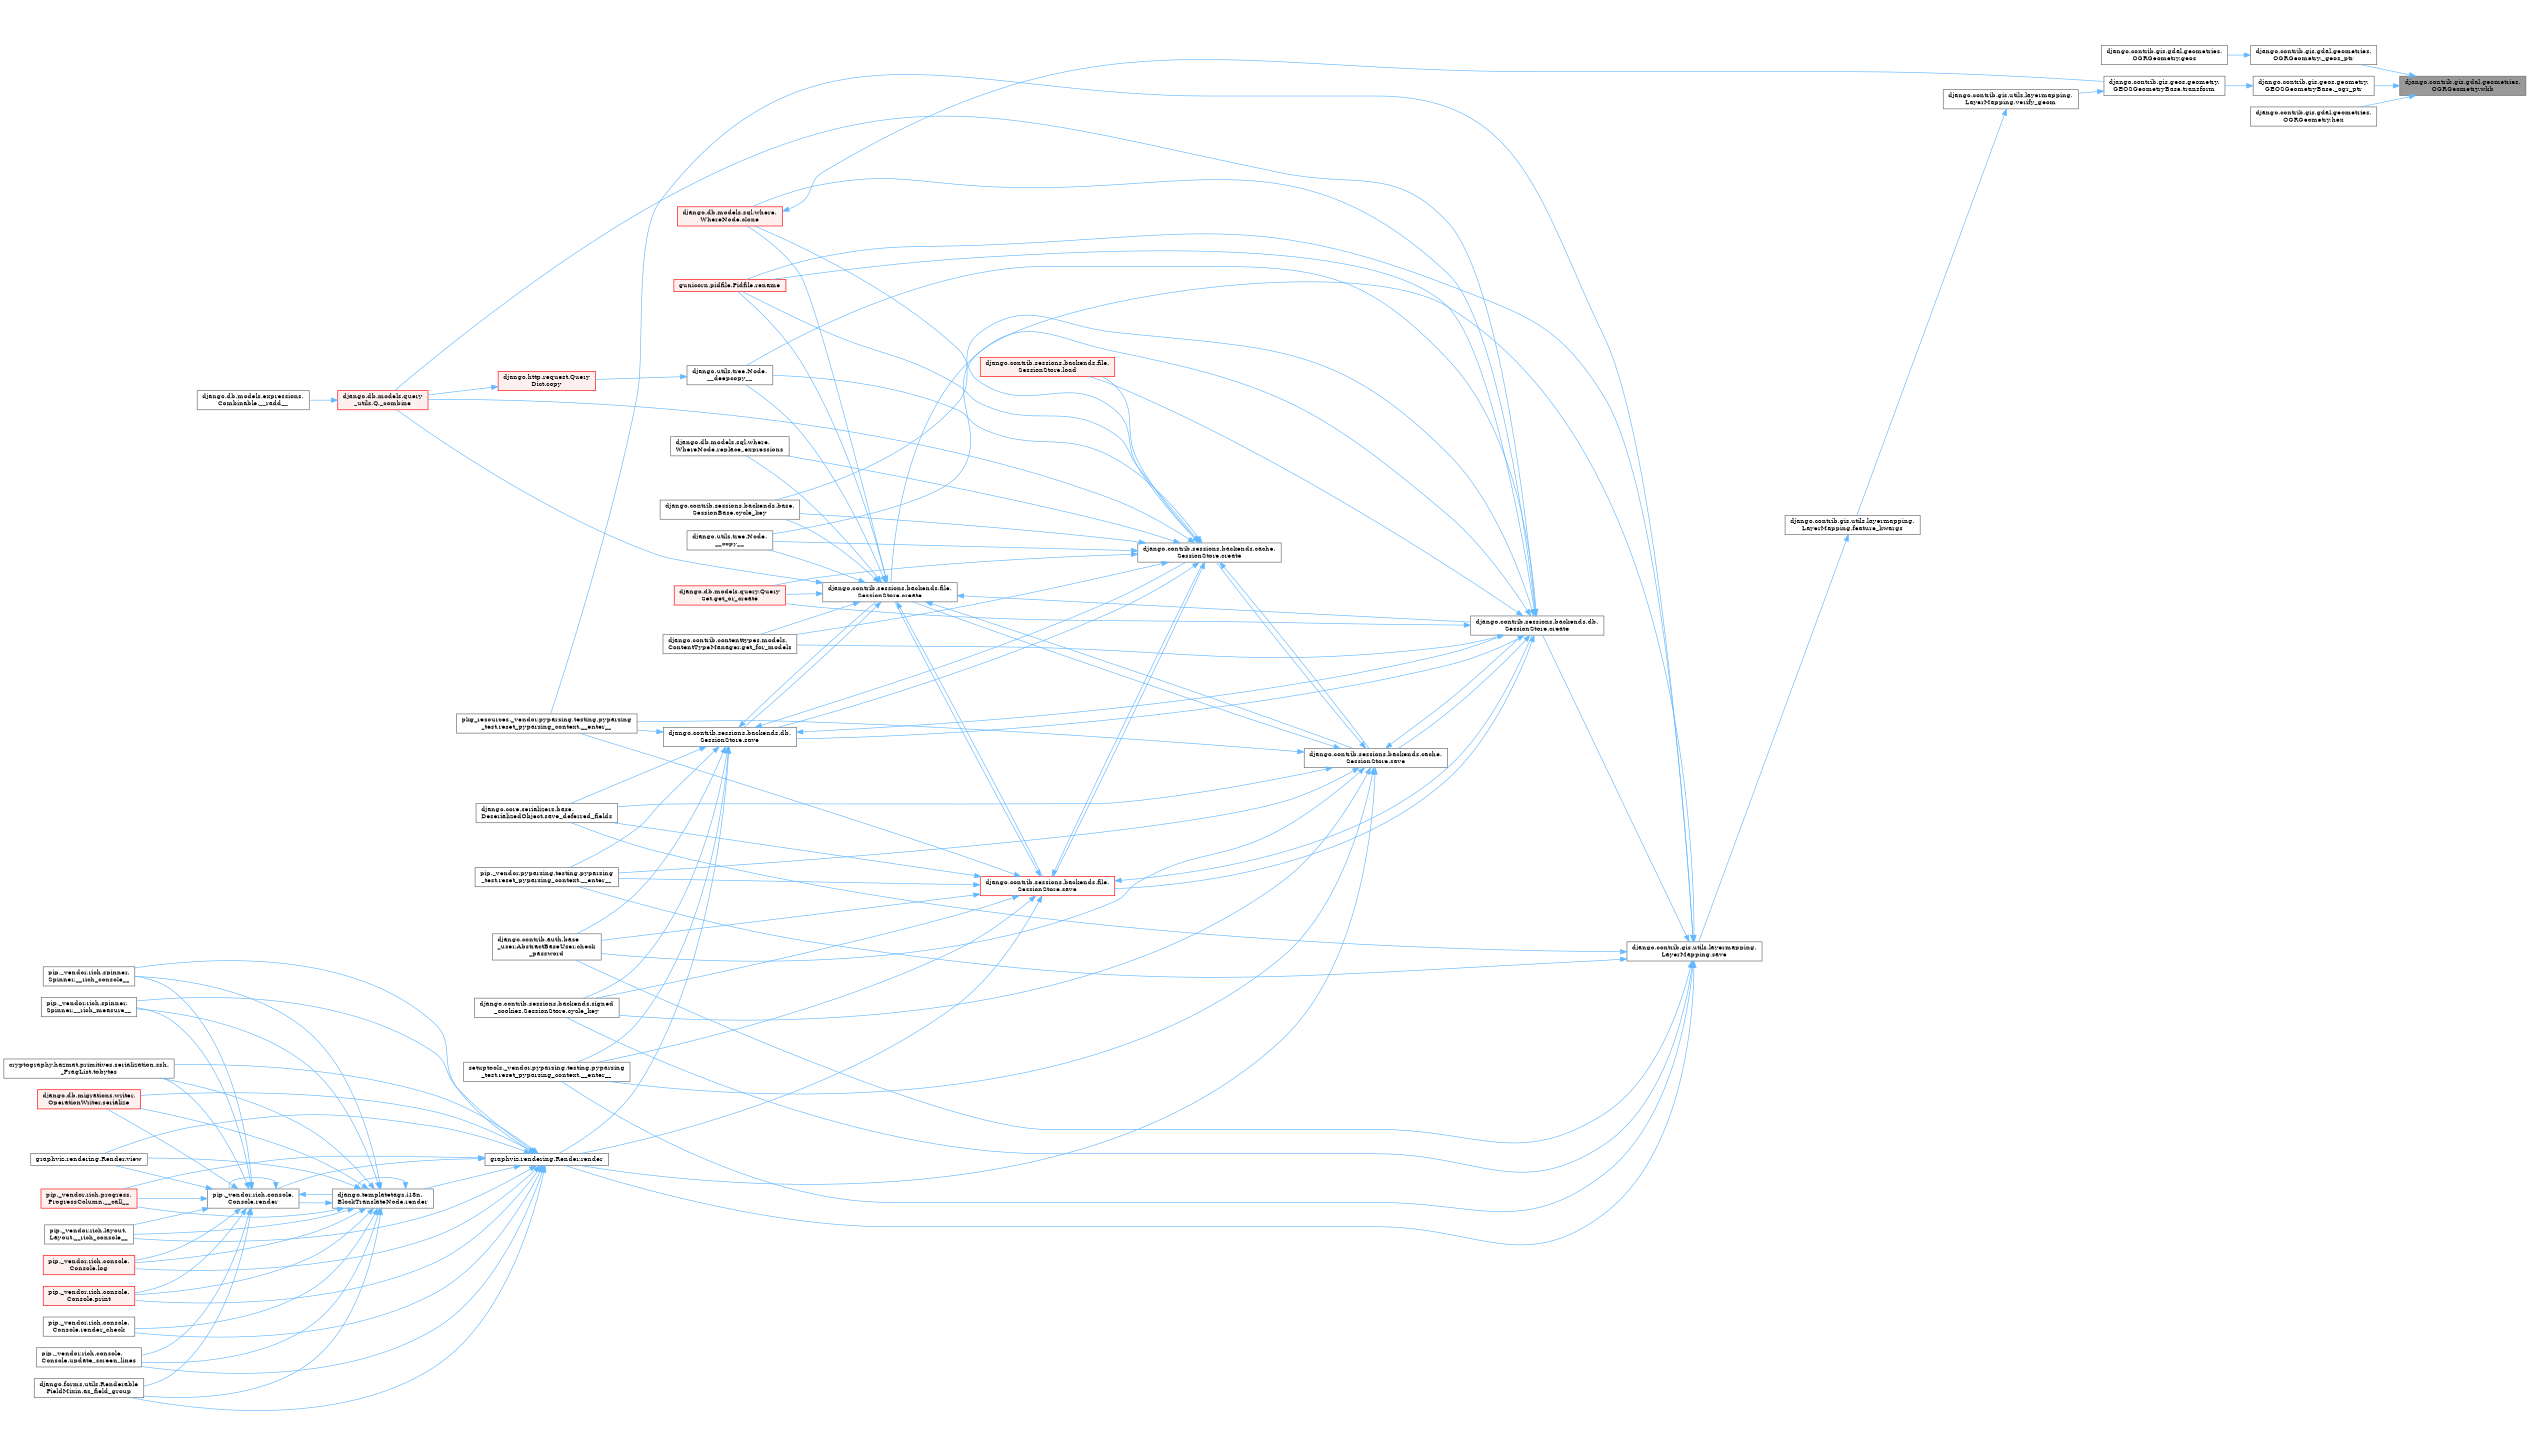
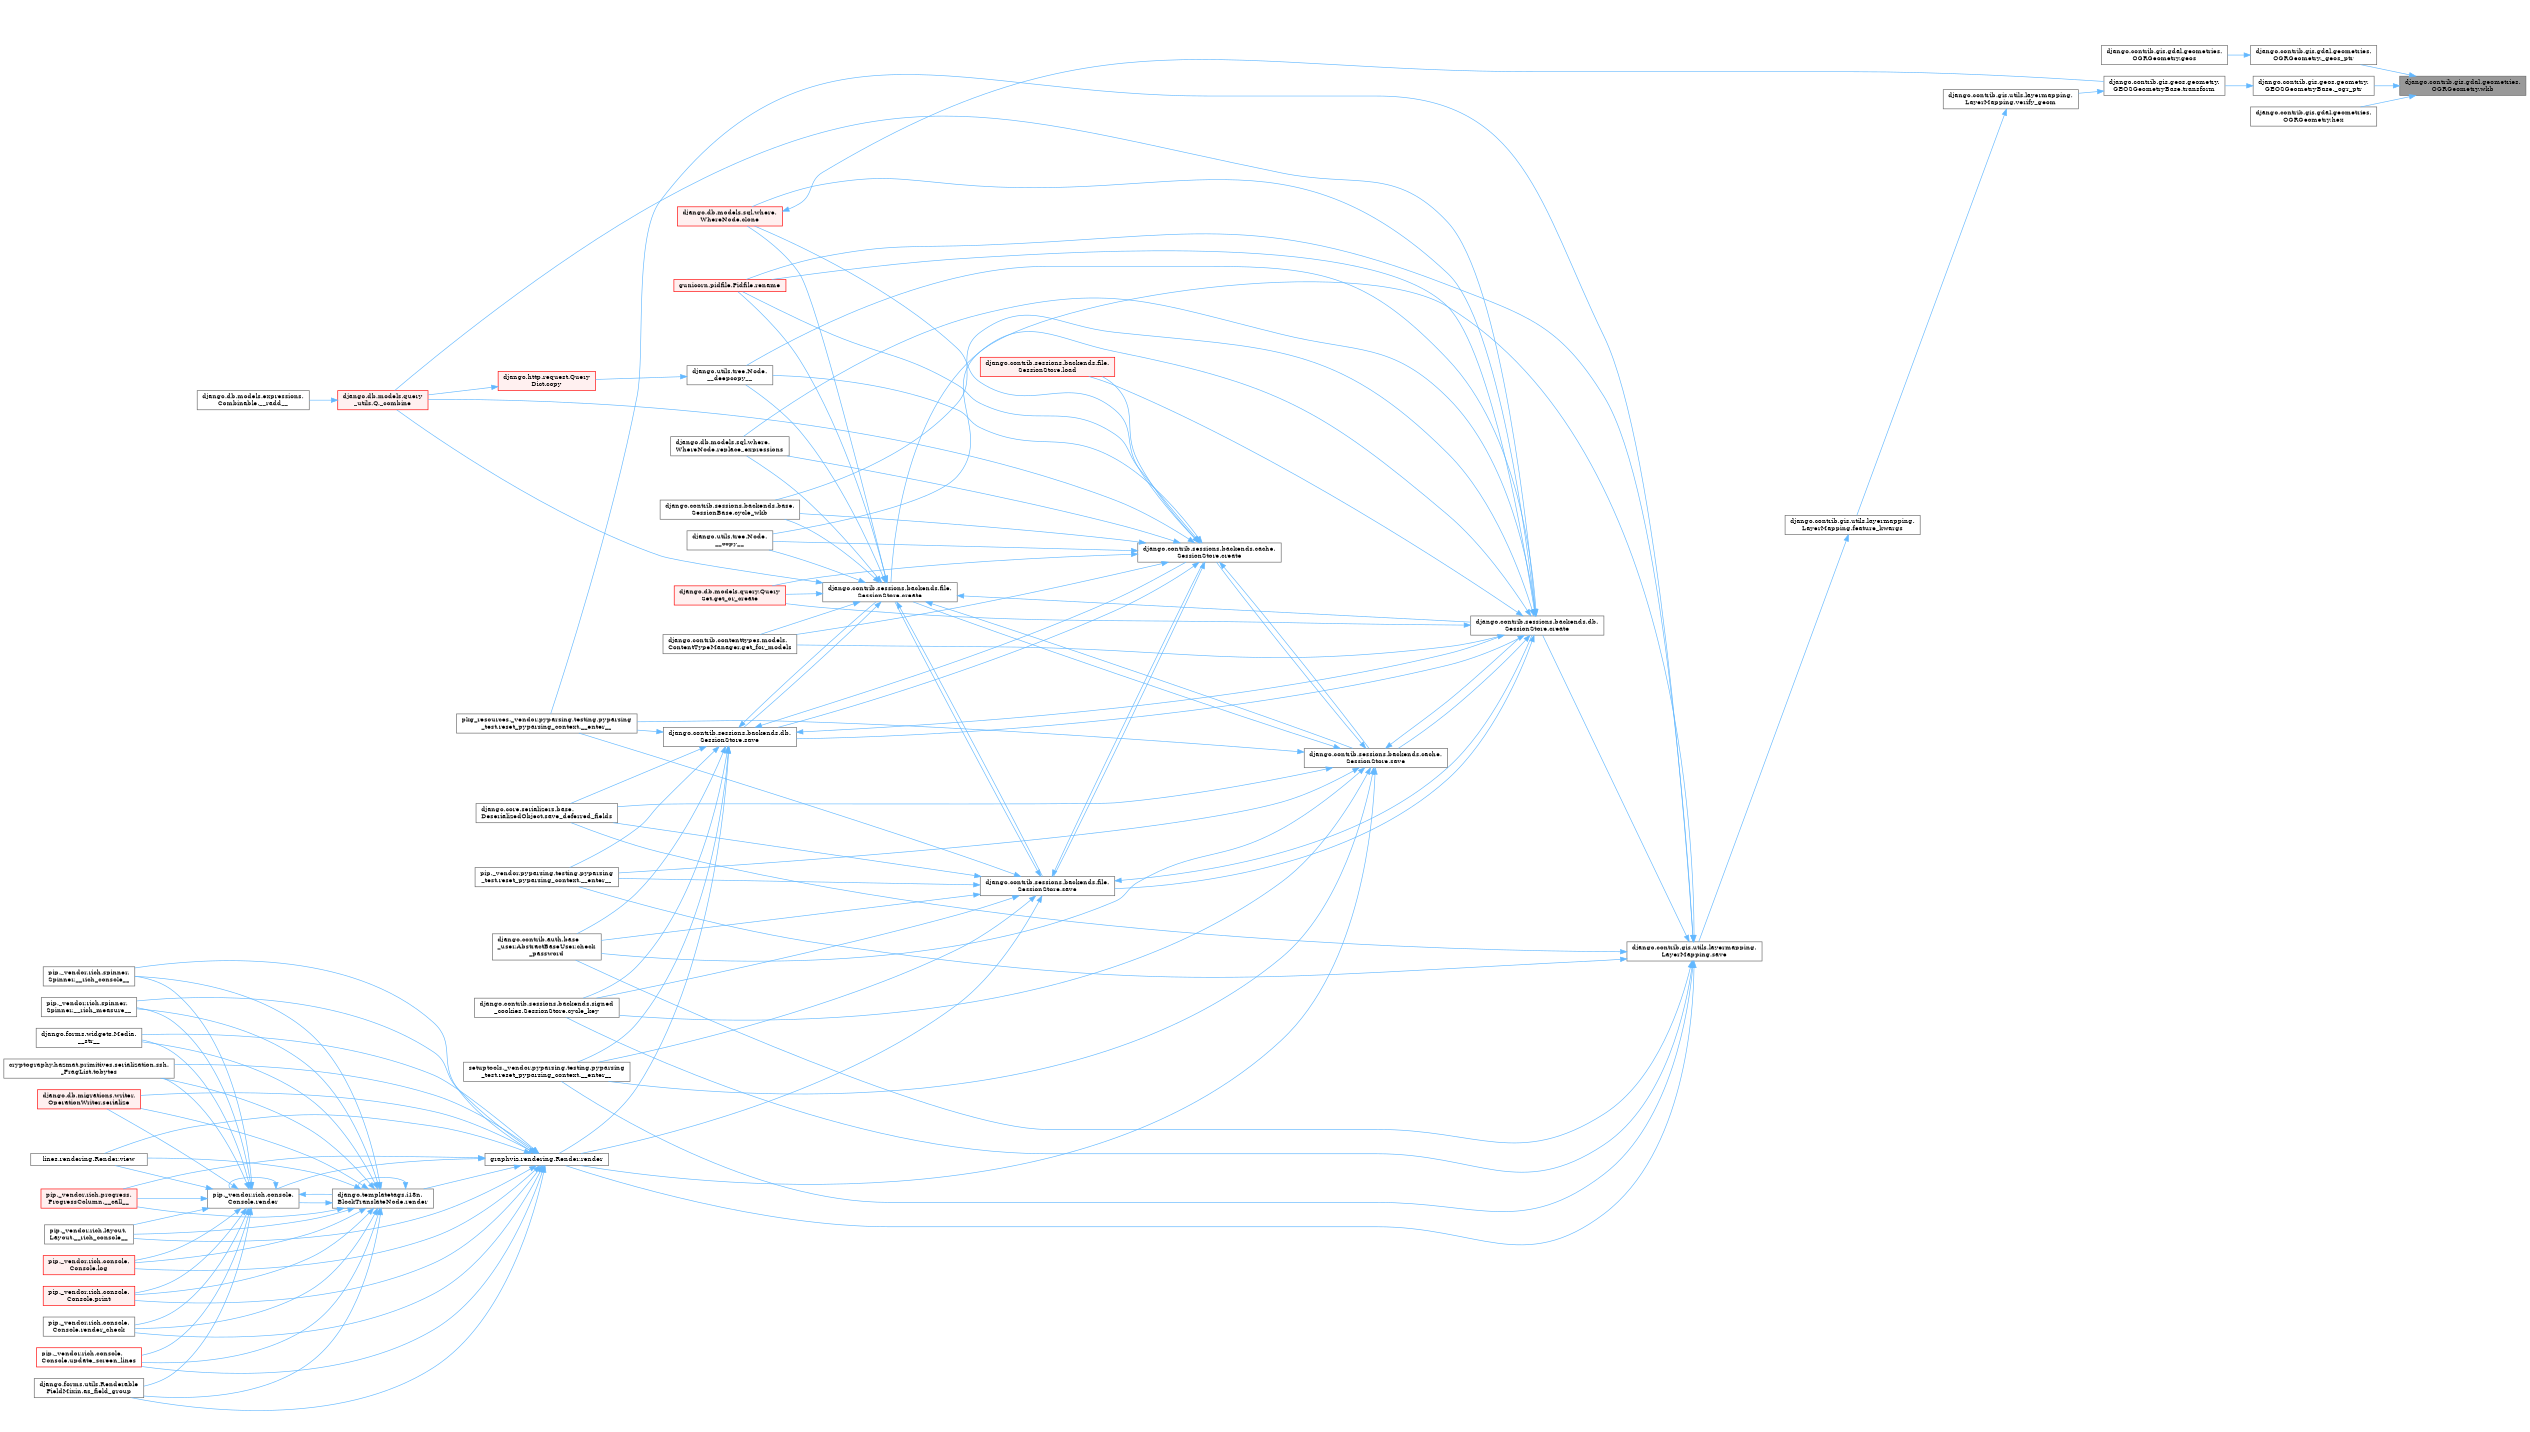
none -> (1204, 315)
(730, 510) -> (730, 510)
(1047, 886) -> (1047, 886)
none -> (89, 1038)
(89, 1159) -> (89, 1159)
none -> (207, 1281)
(89, 1357) -> (89, 1357)
